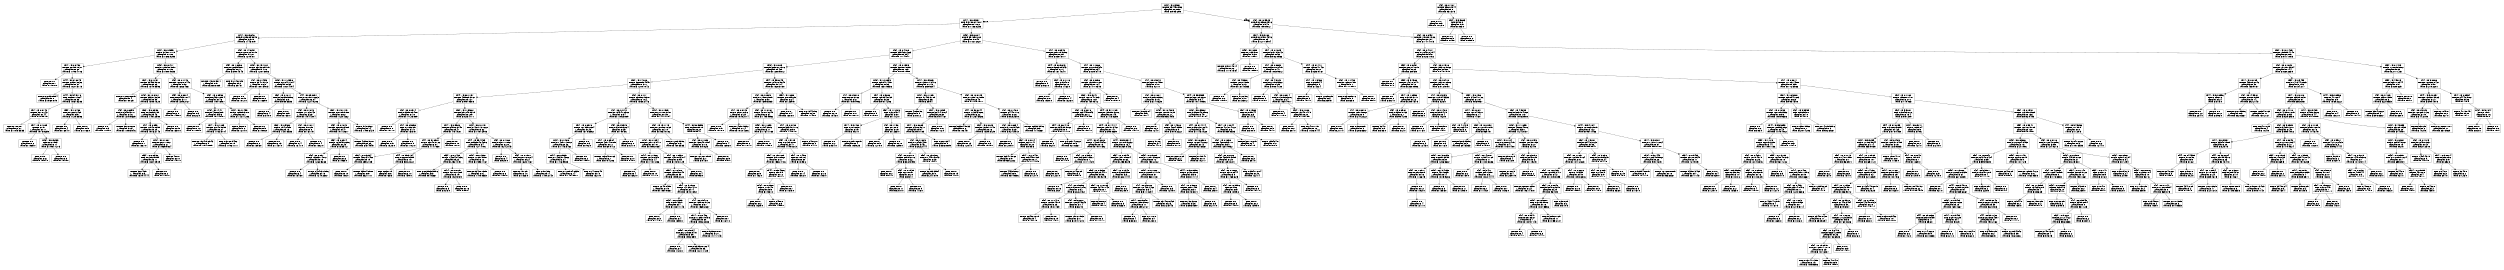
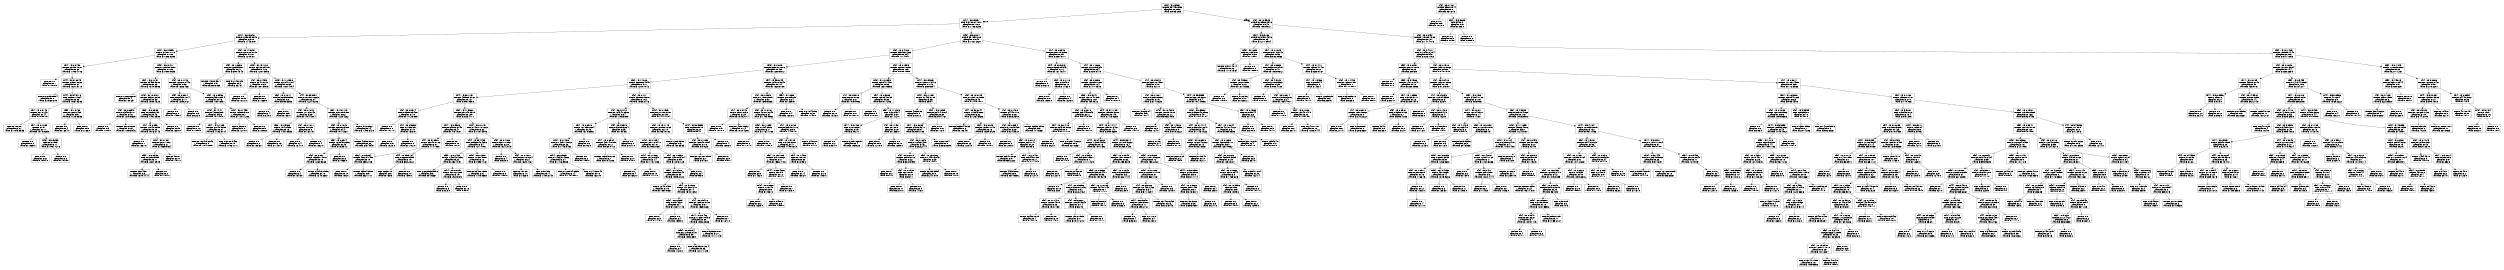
(1483, 144) -> none
(1690, 174) -> none
(2185, 189) -> none
